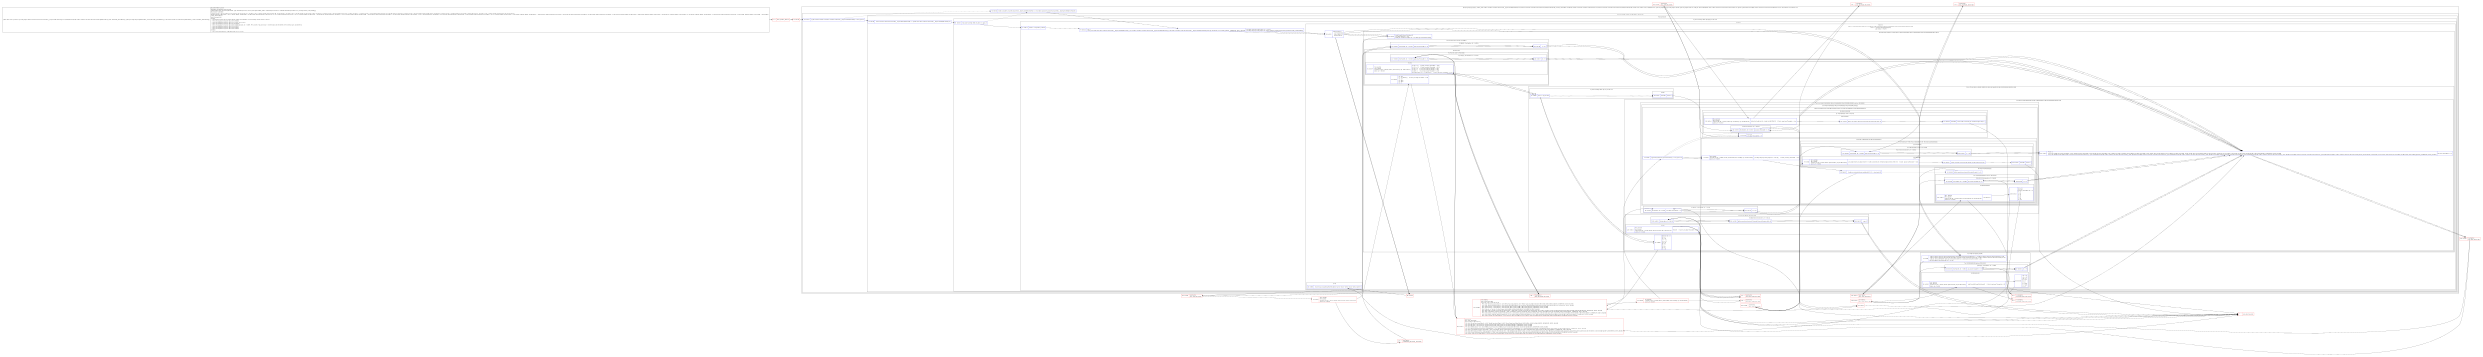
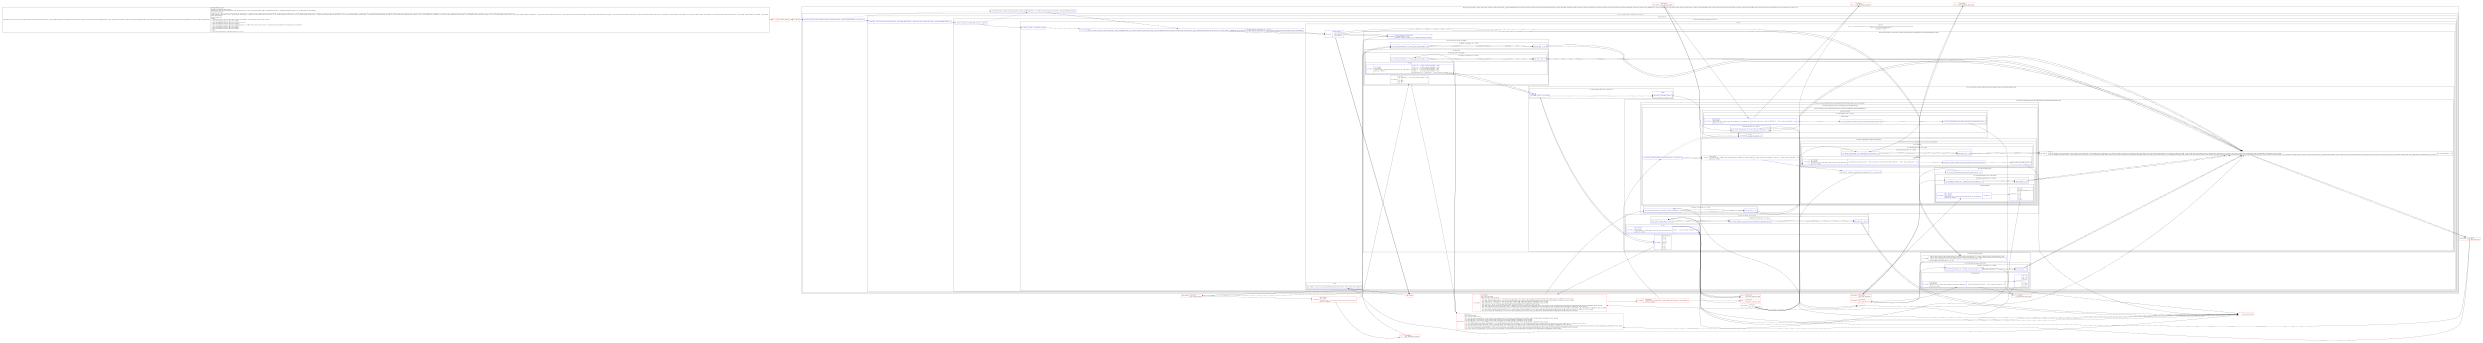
(1540, 296) -> none
(2021, 296) -> none
(1412, 342) -> (1412, 337)
